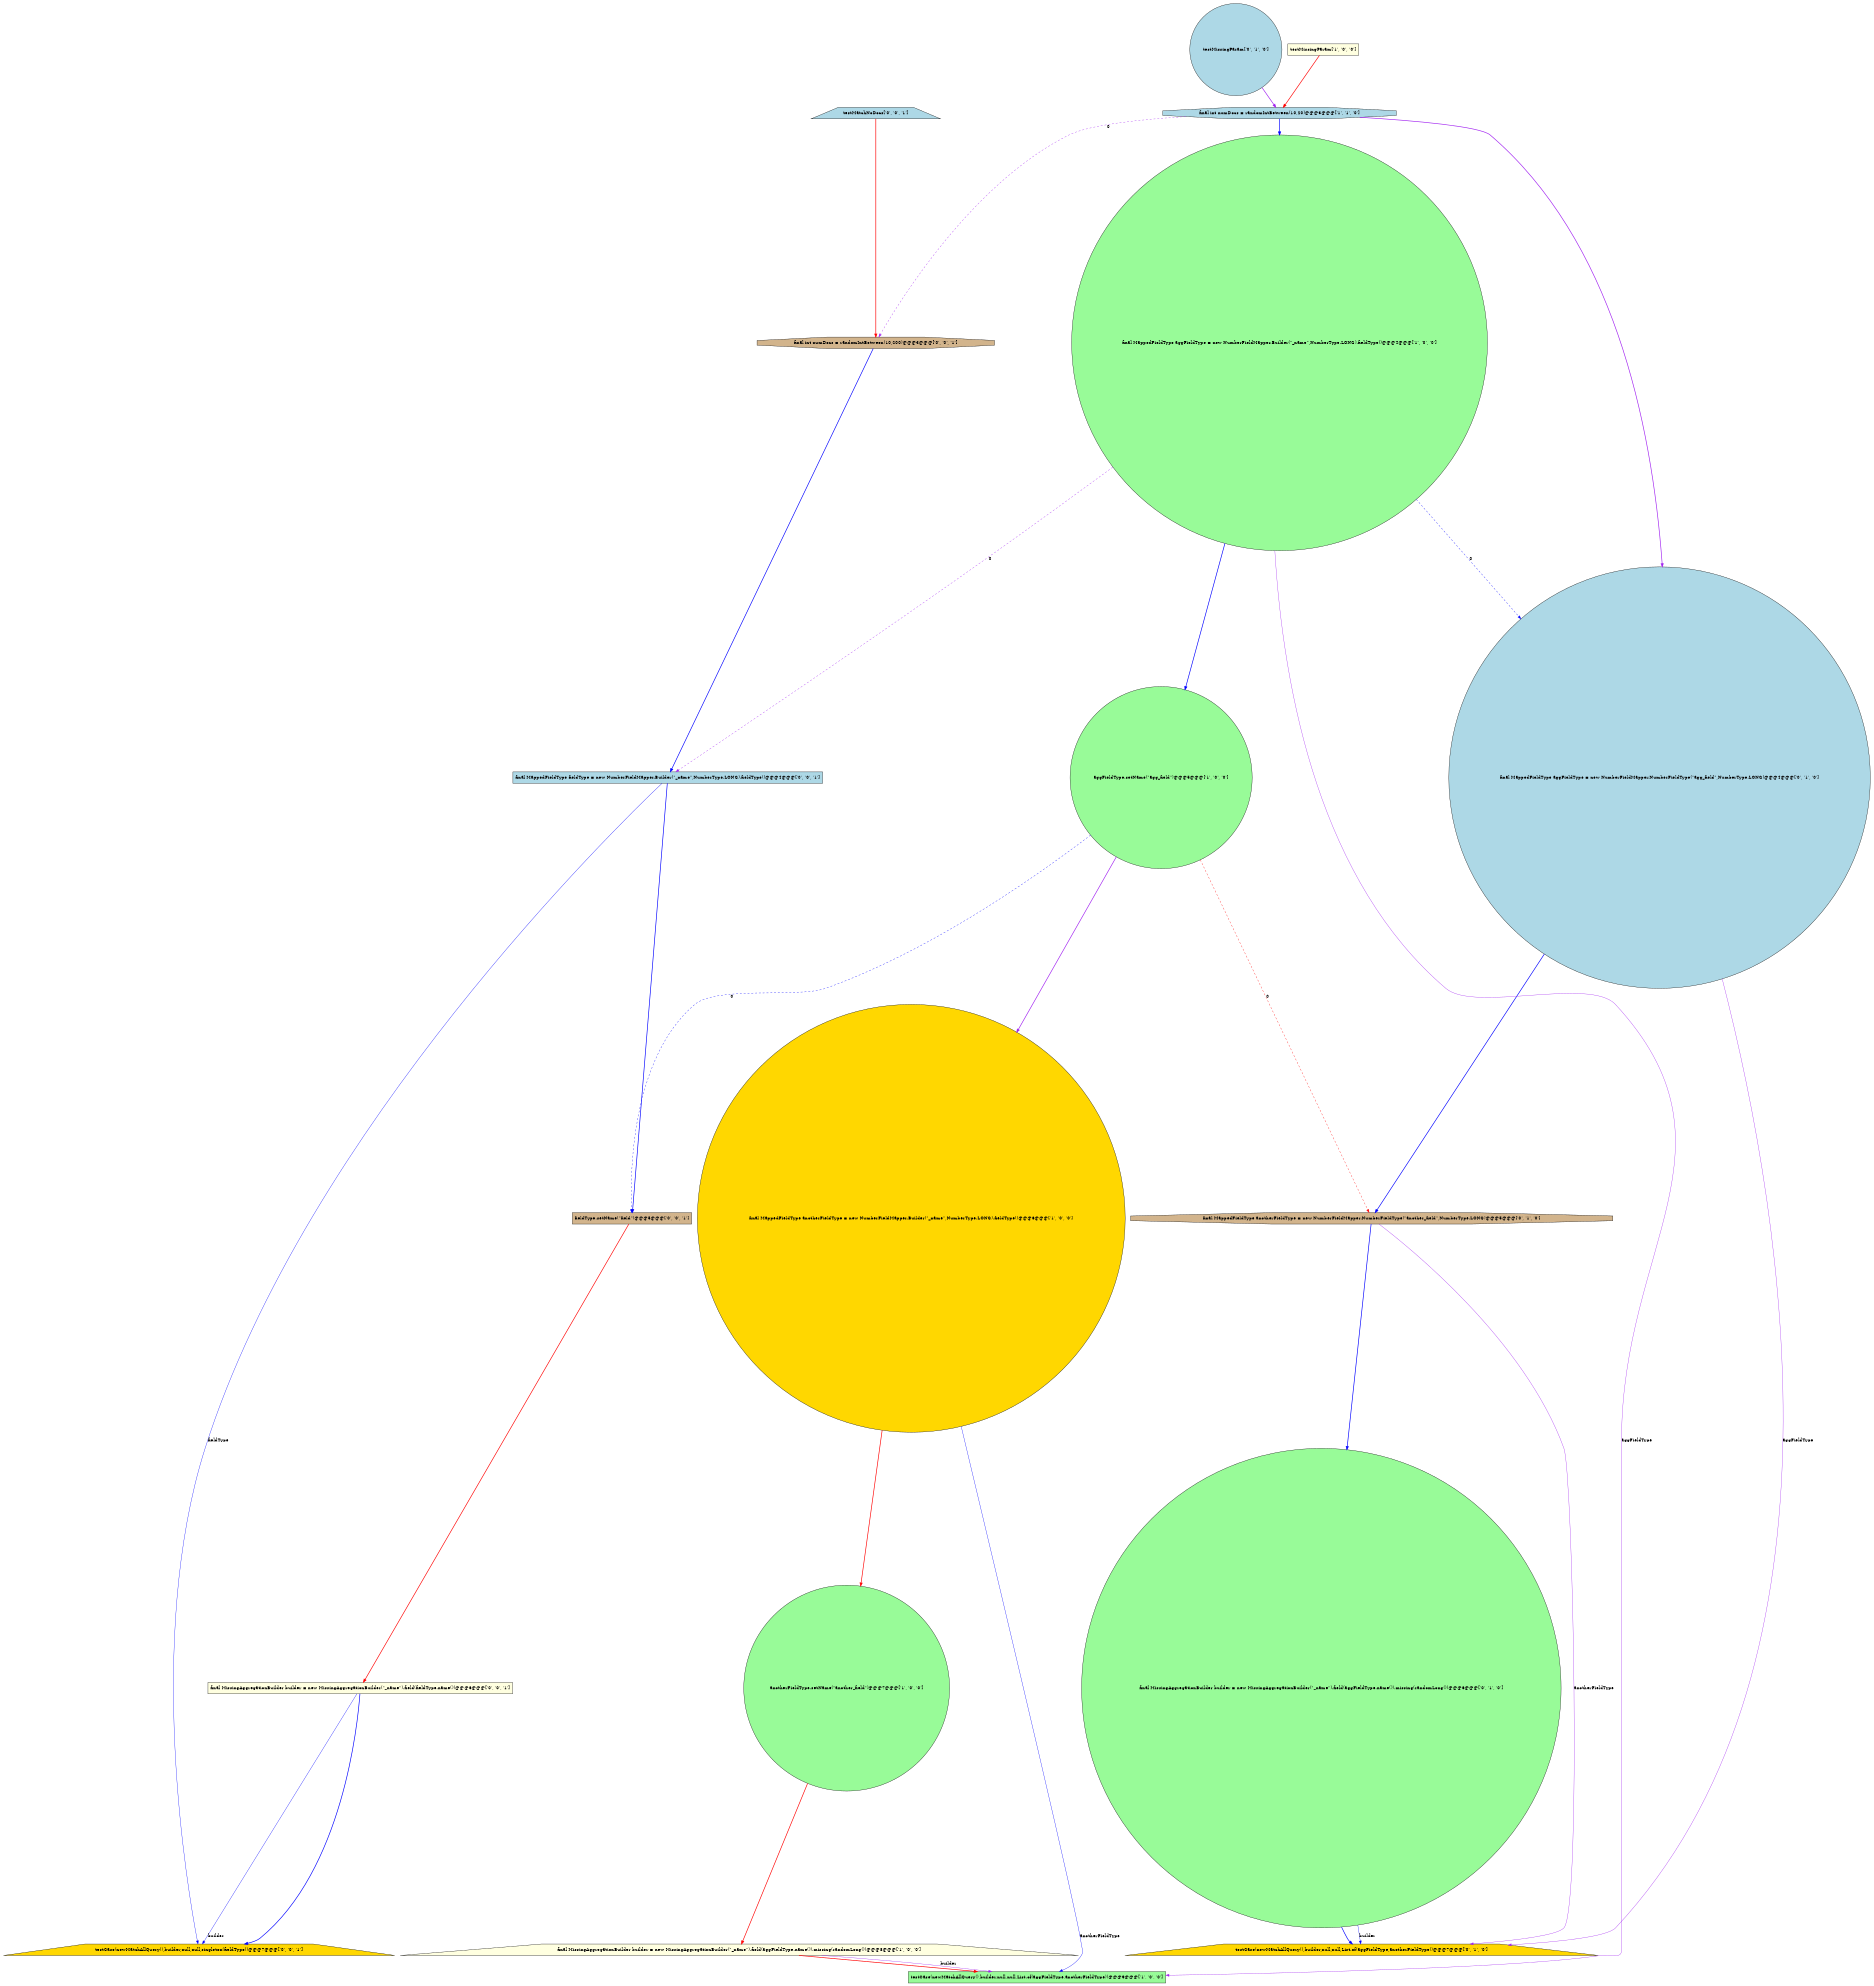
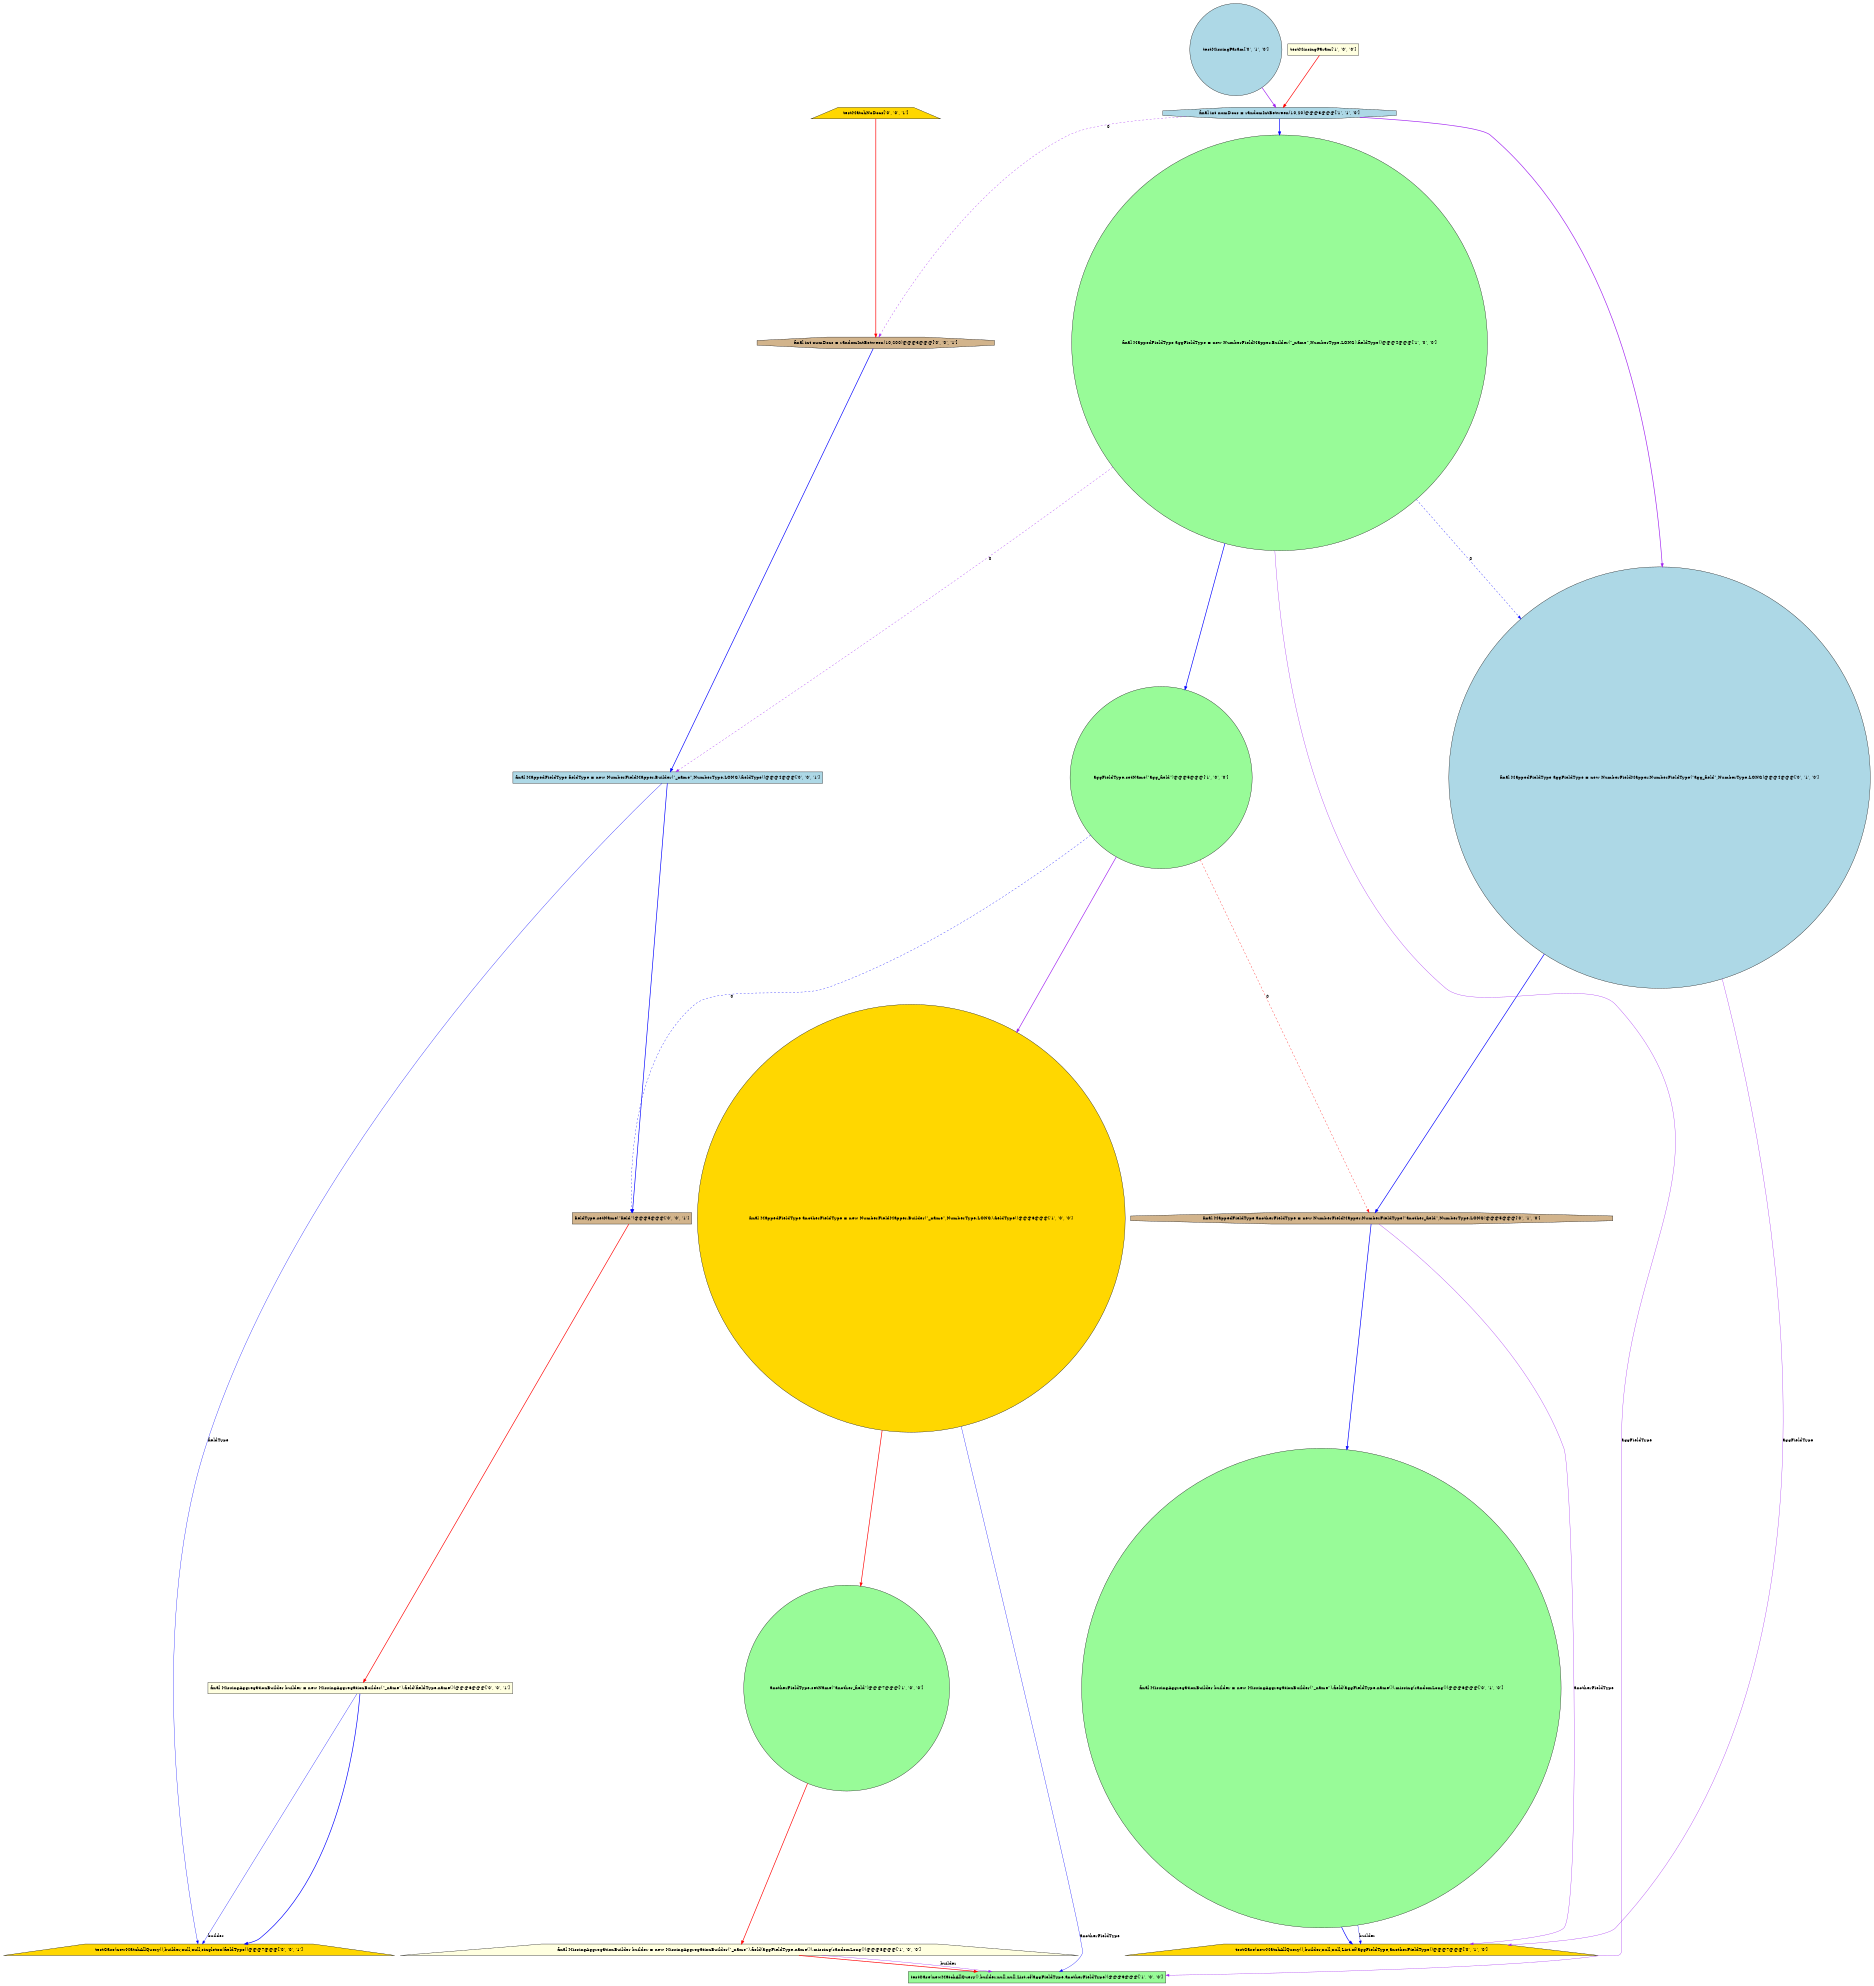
(876, 113) -> (876, 113)
